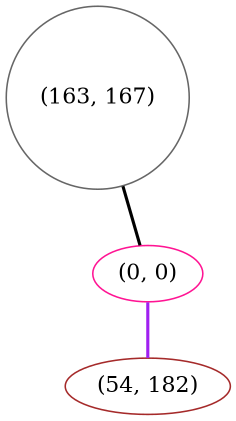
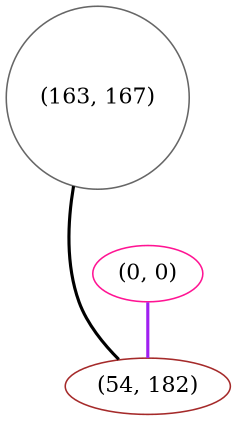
(131, 216) -> (73, 279)
